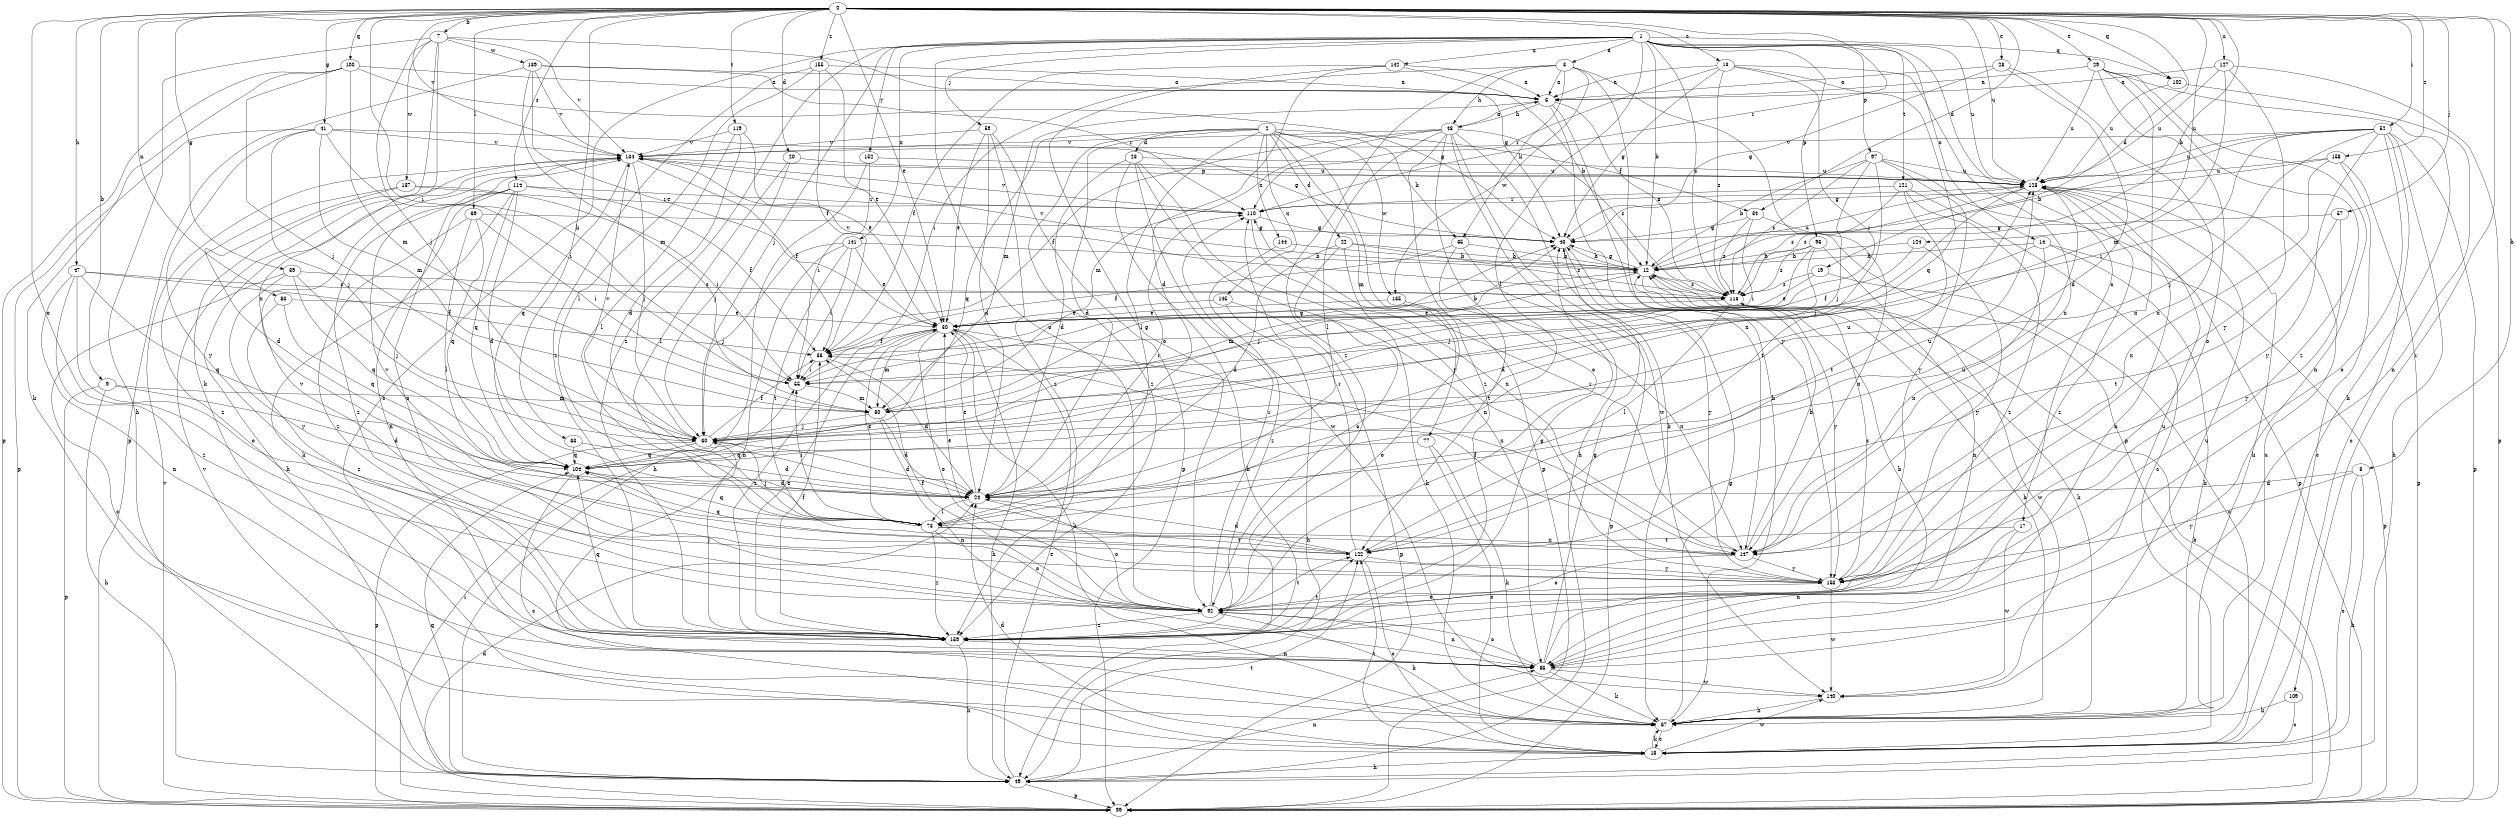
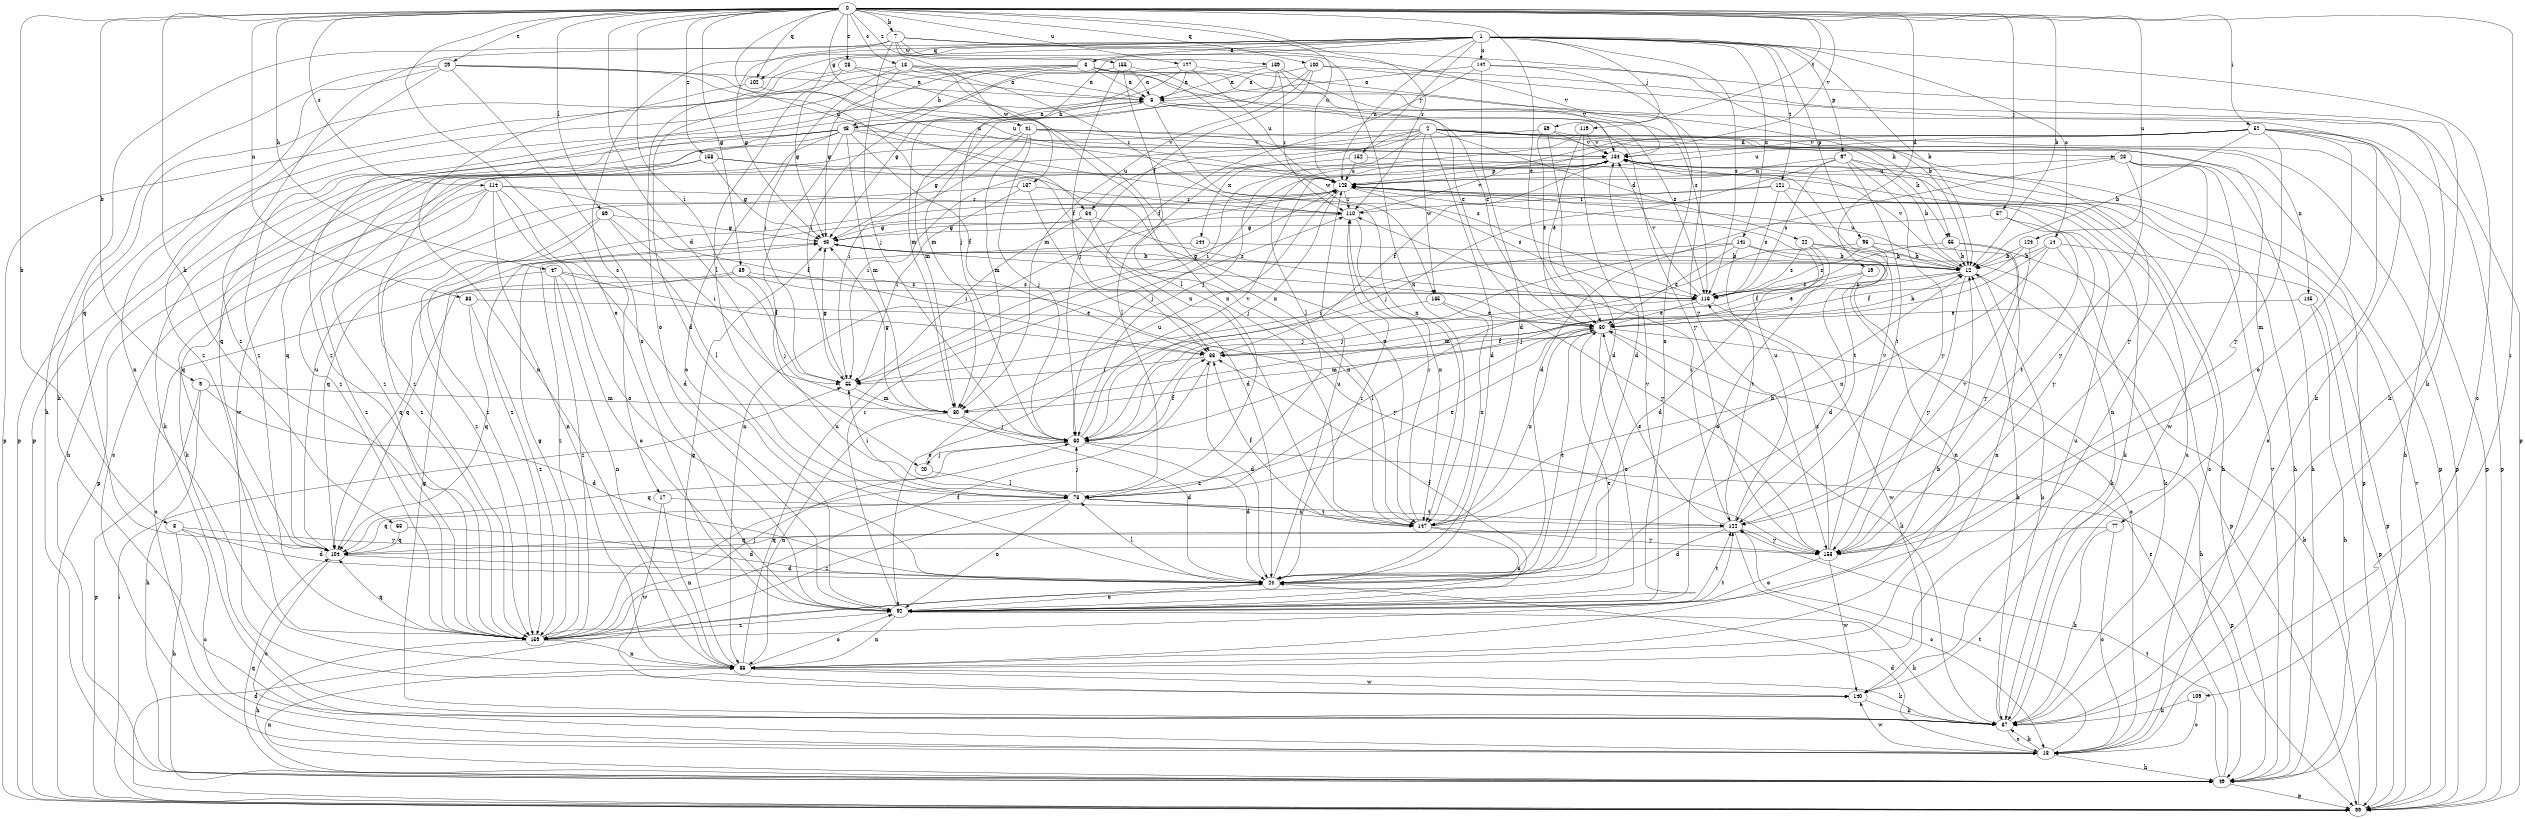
(710, 299) -> (997, 447)
(1489, 399) -> (1965, 384)
